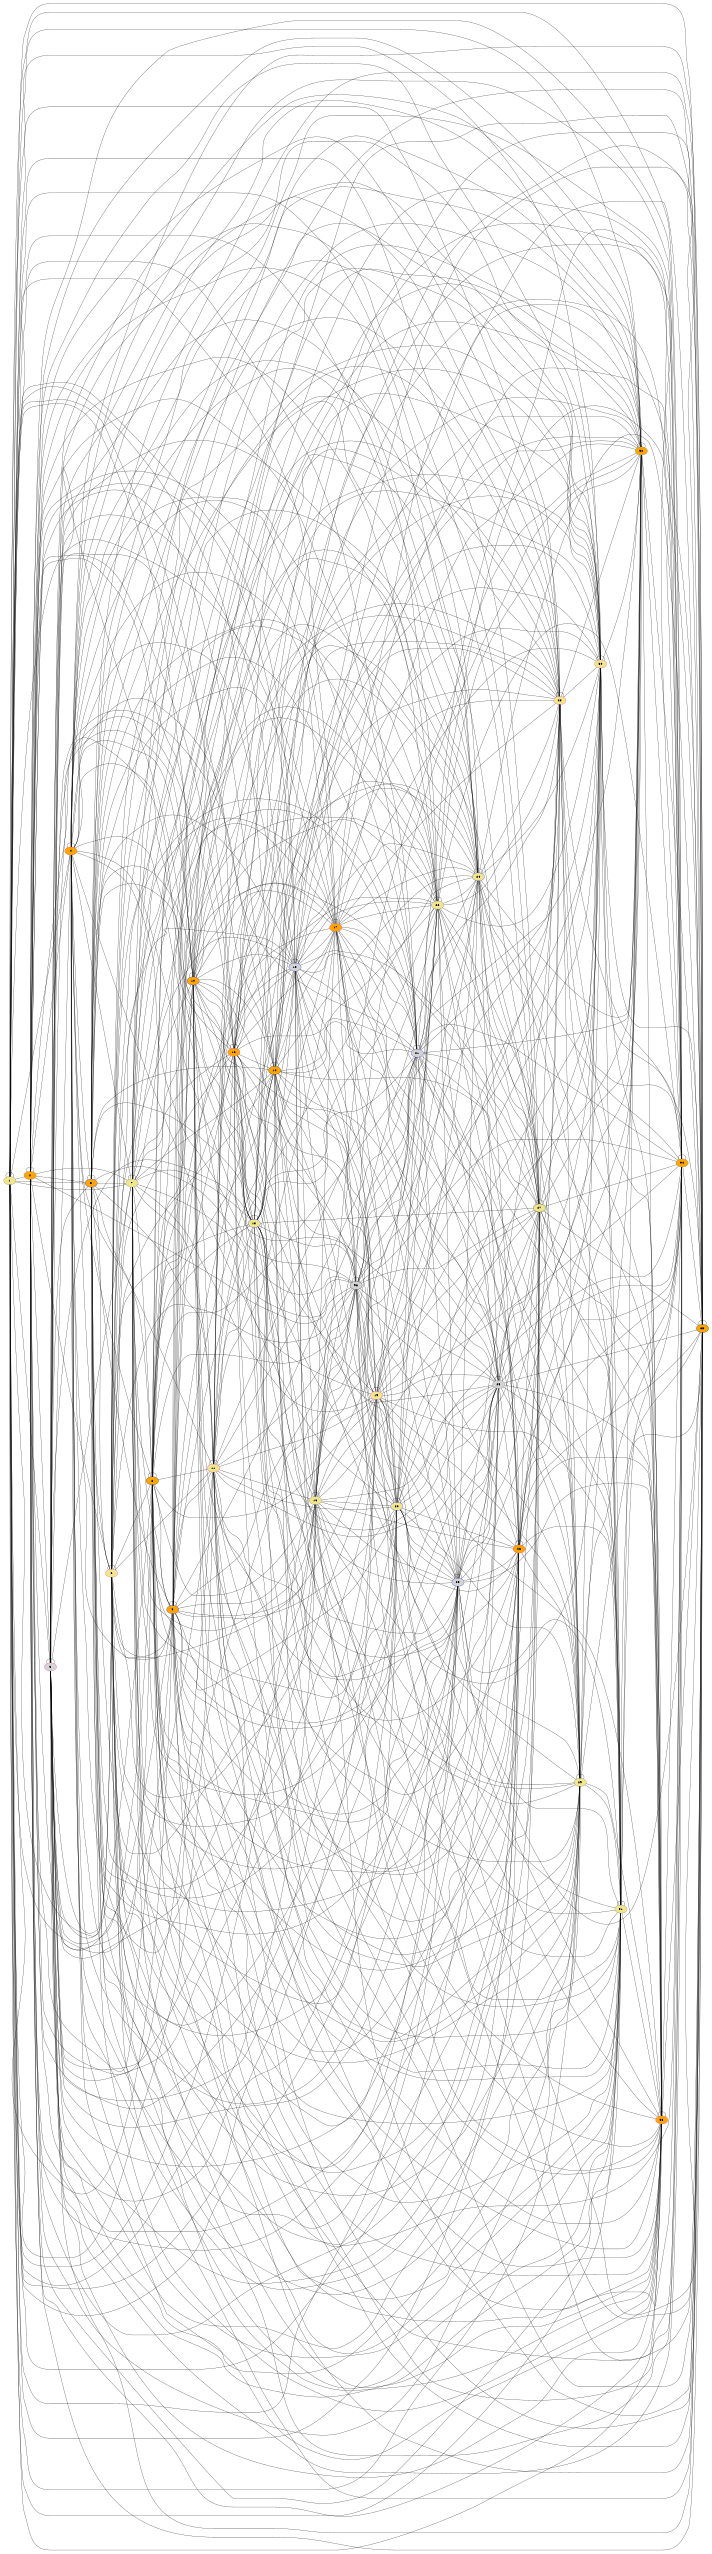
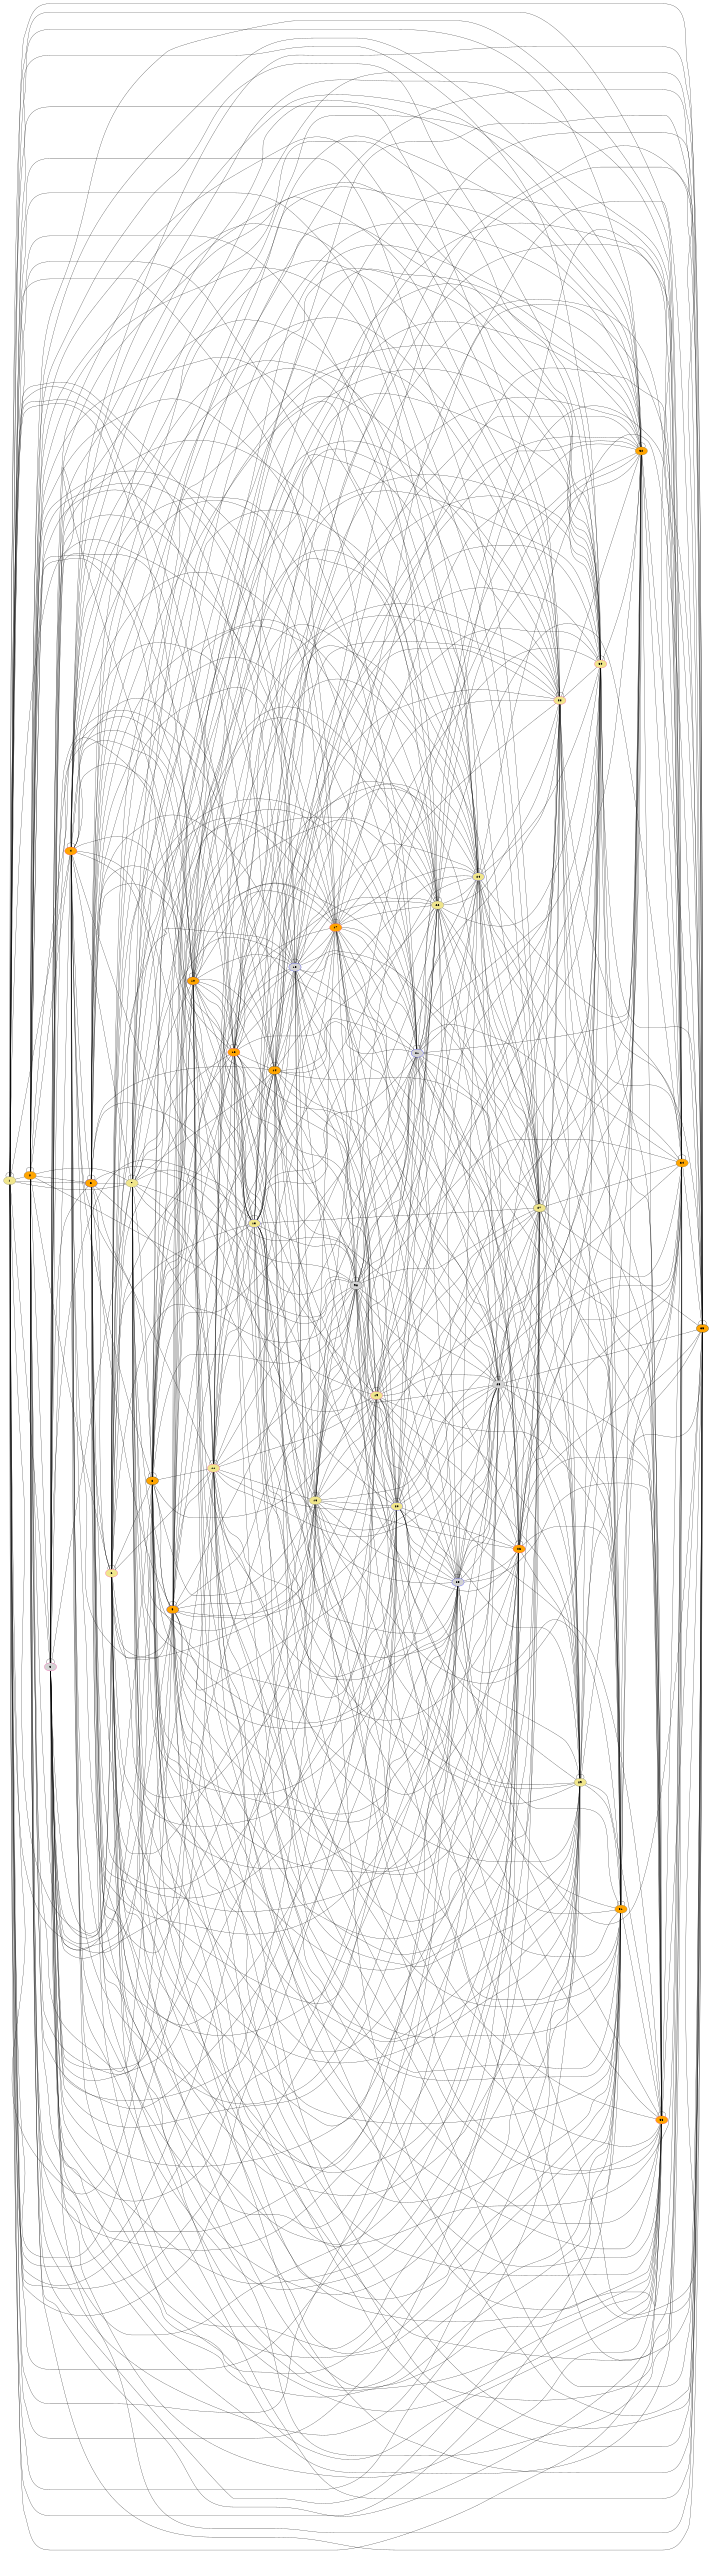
(682, 1163) -> (682, 1163)
(621, 1909) -> (621, 1909)
